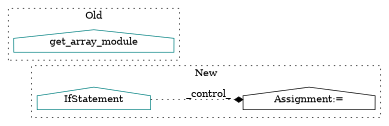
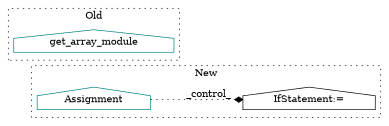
(94, 100) -> (94, 100)
(309, 100) -> (309, 100)
